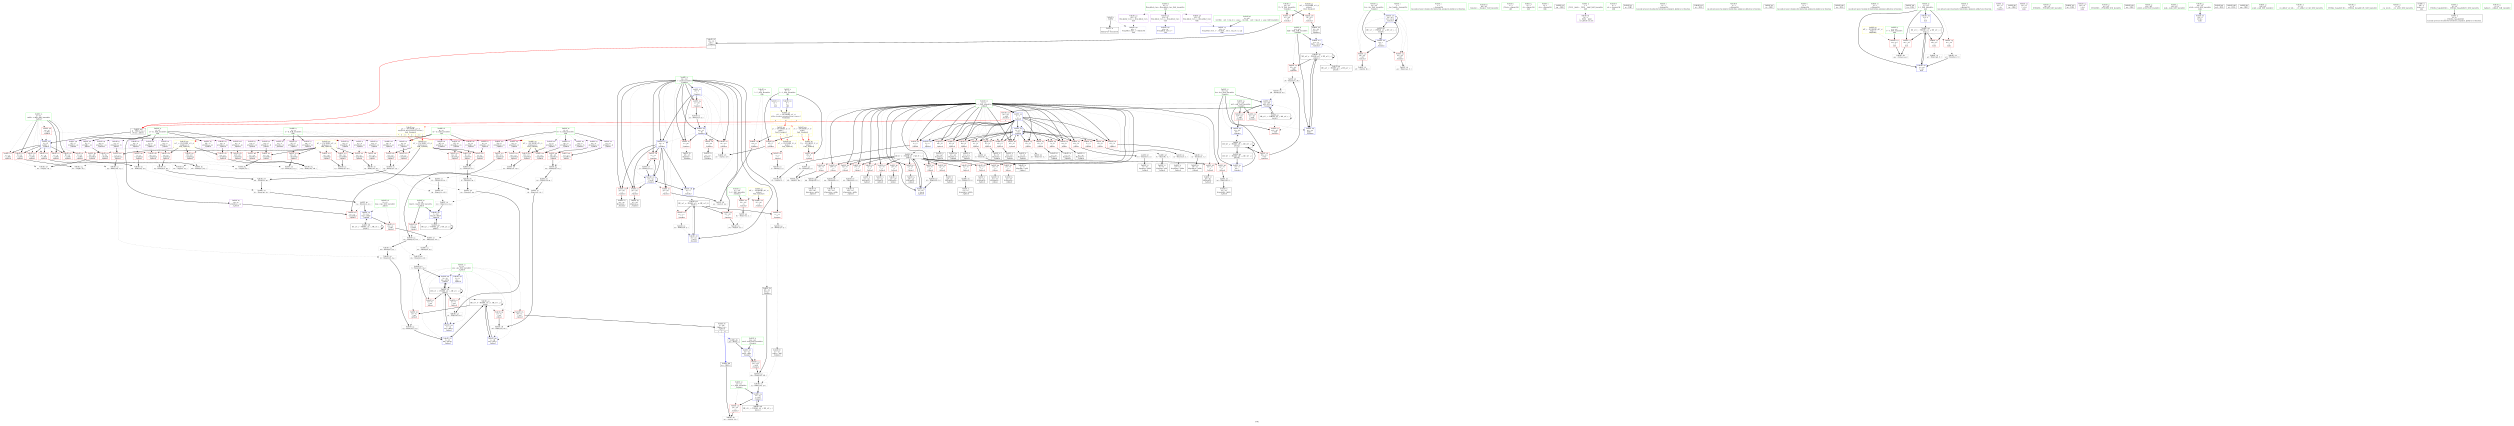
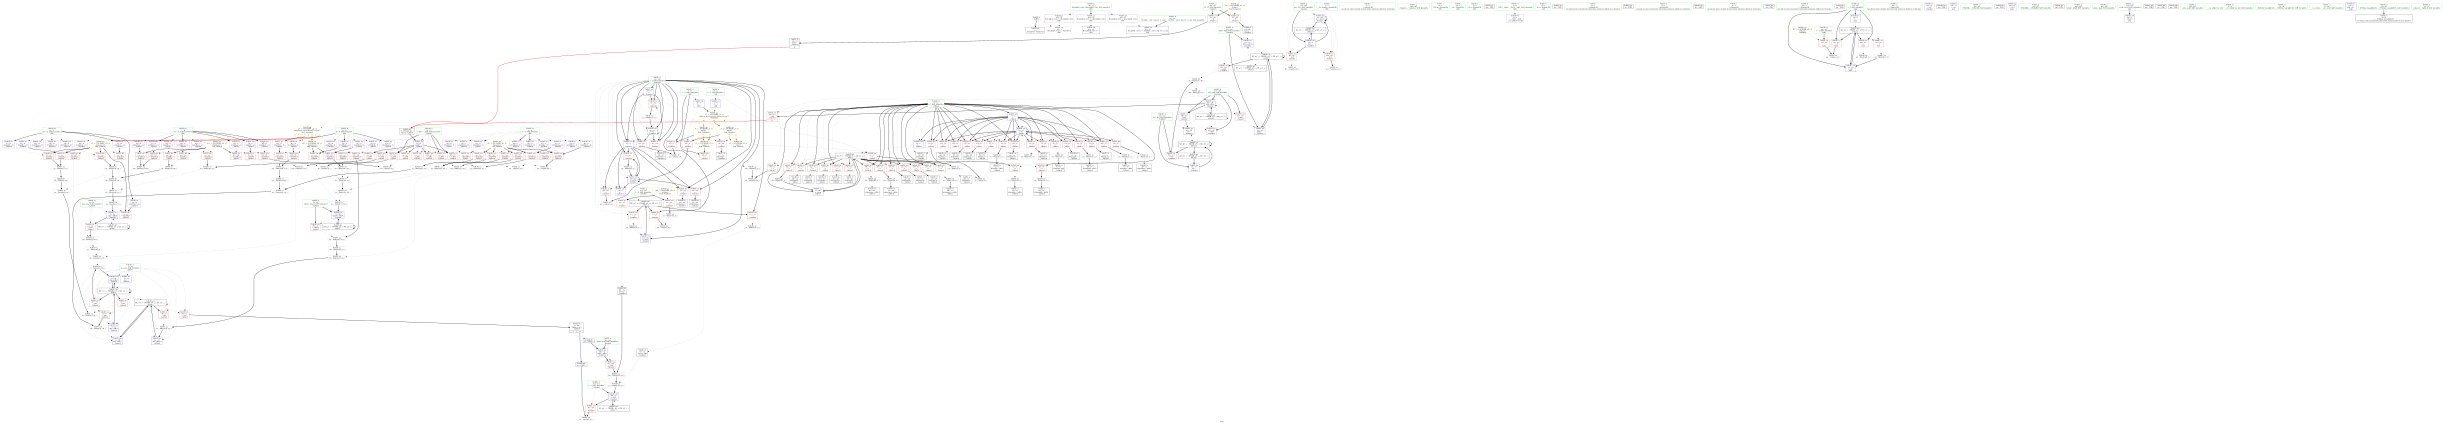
(1362, 62) -> (1292, 62)
(1248, 98) -> (1214, 97)
(991, 122) -> (916, 128)
(46, 137) -> (418, 150)
(823, 174) -> (870, 174)
